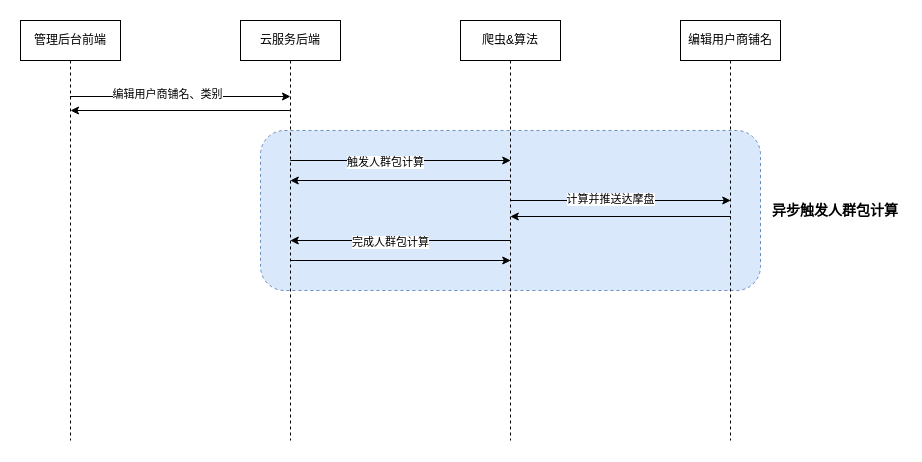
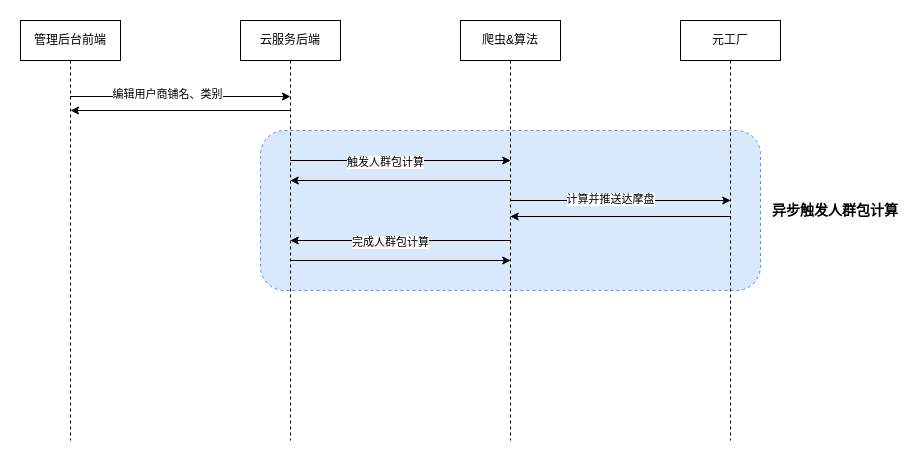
(731, 41) -> (731, 41)
